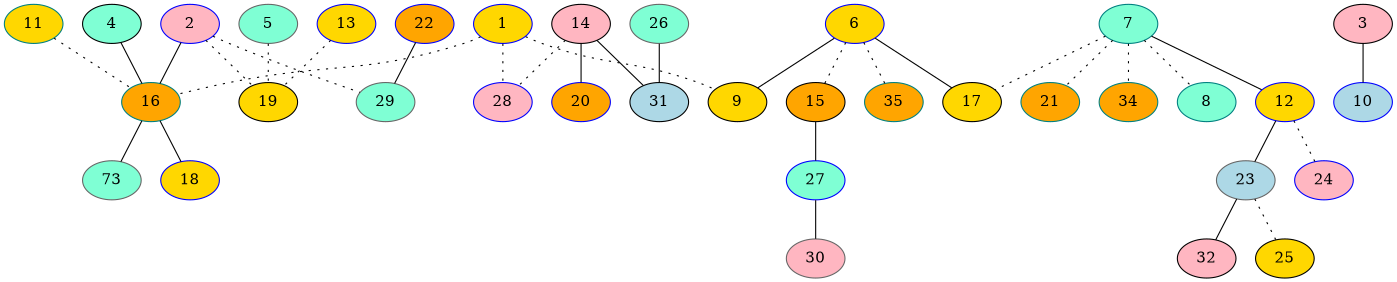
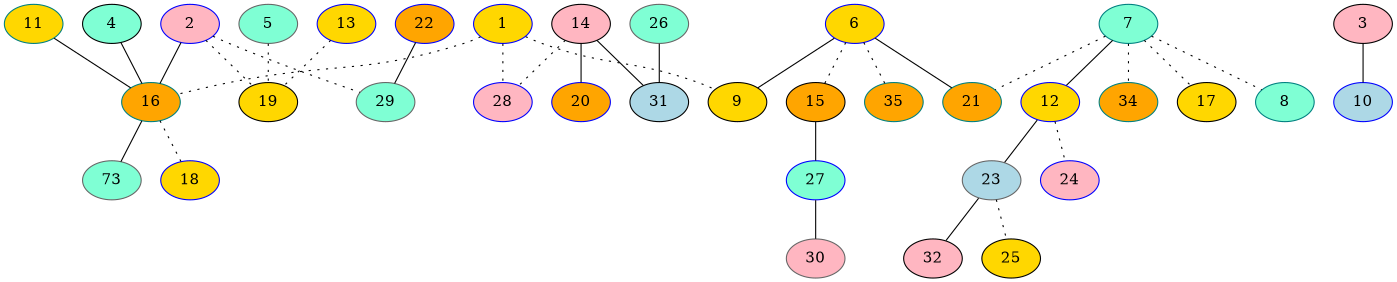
(92, 63) -> (92, 63)
(914, 63) -> (914, 63)
(171, 141) -> (171, 141)
